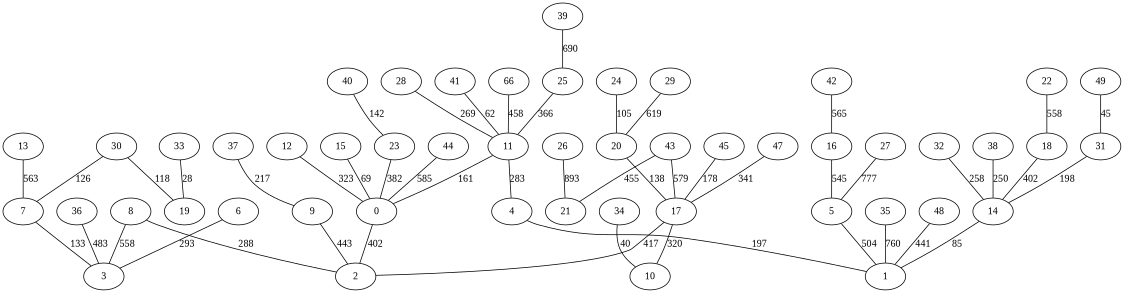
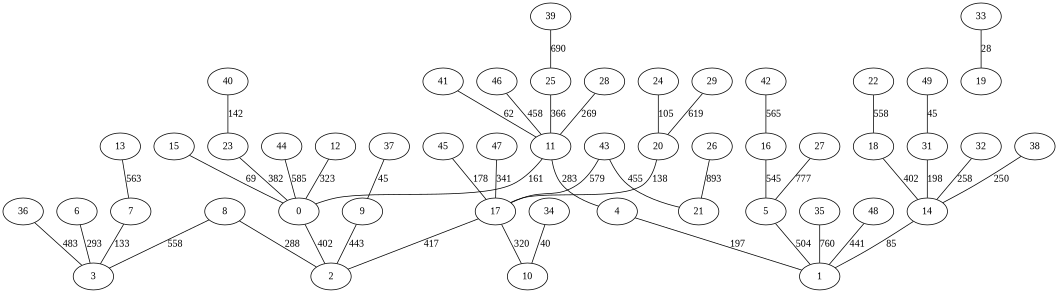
(509, 81) -> (497, 81)
(117, 146) -> none
(263, 179) -> (383, 179)
